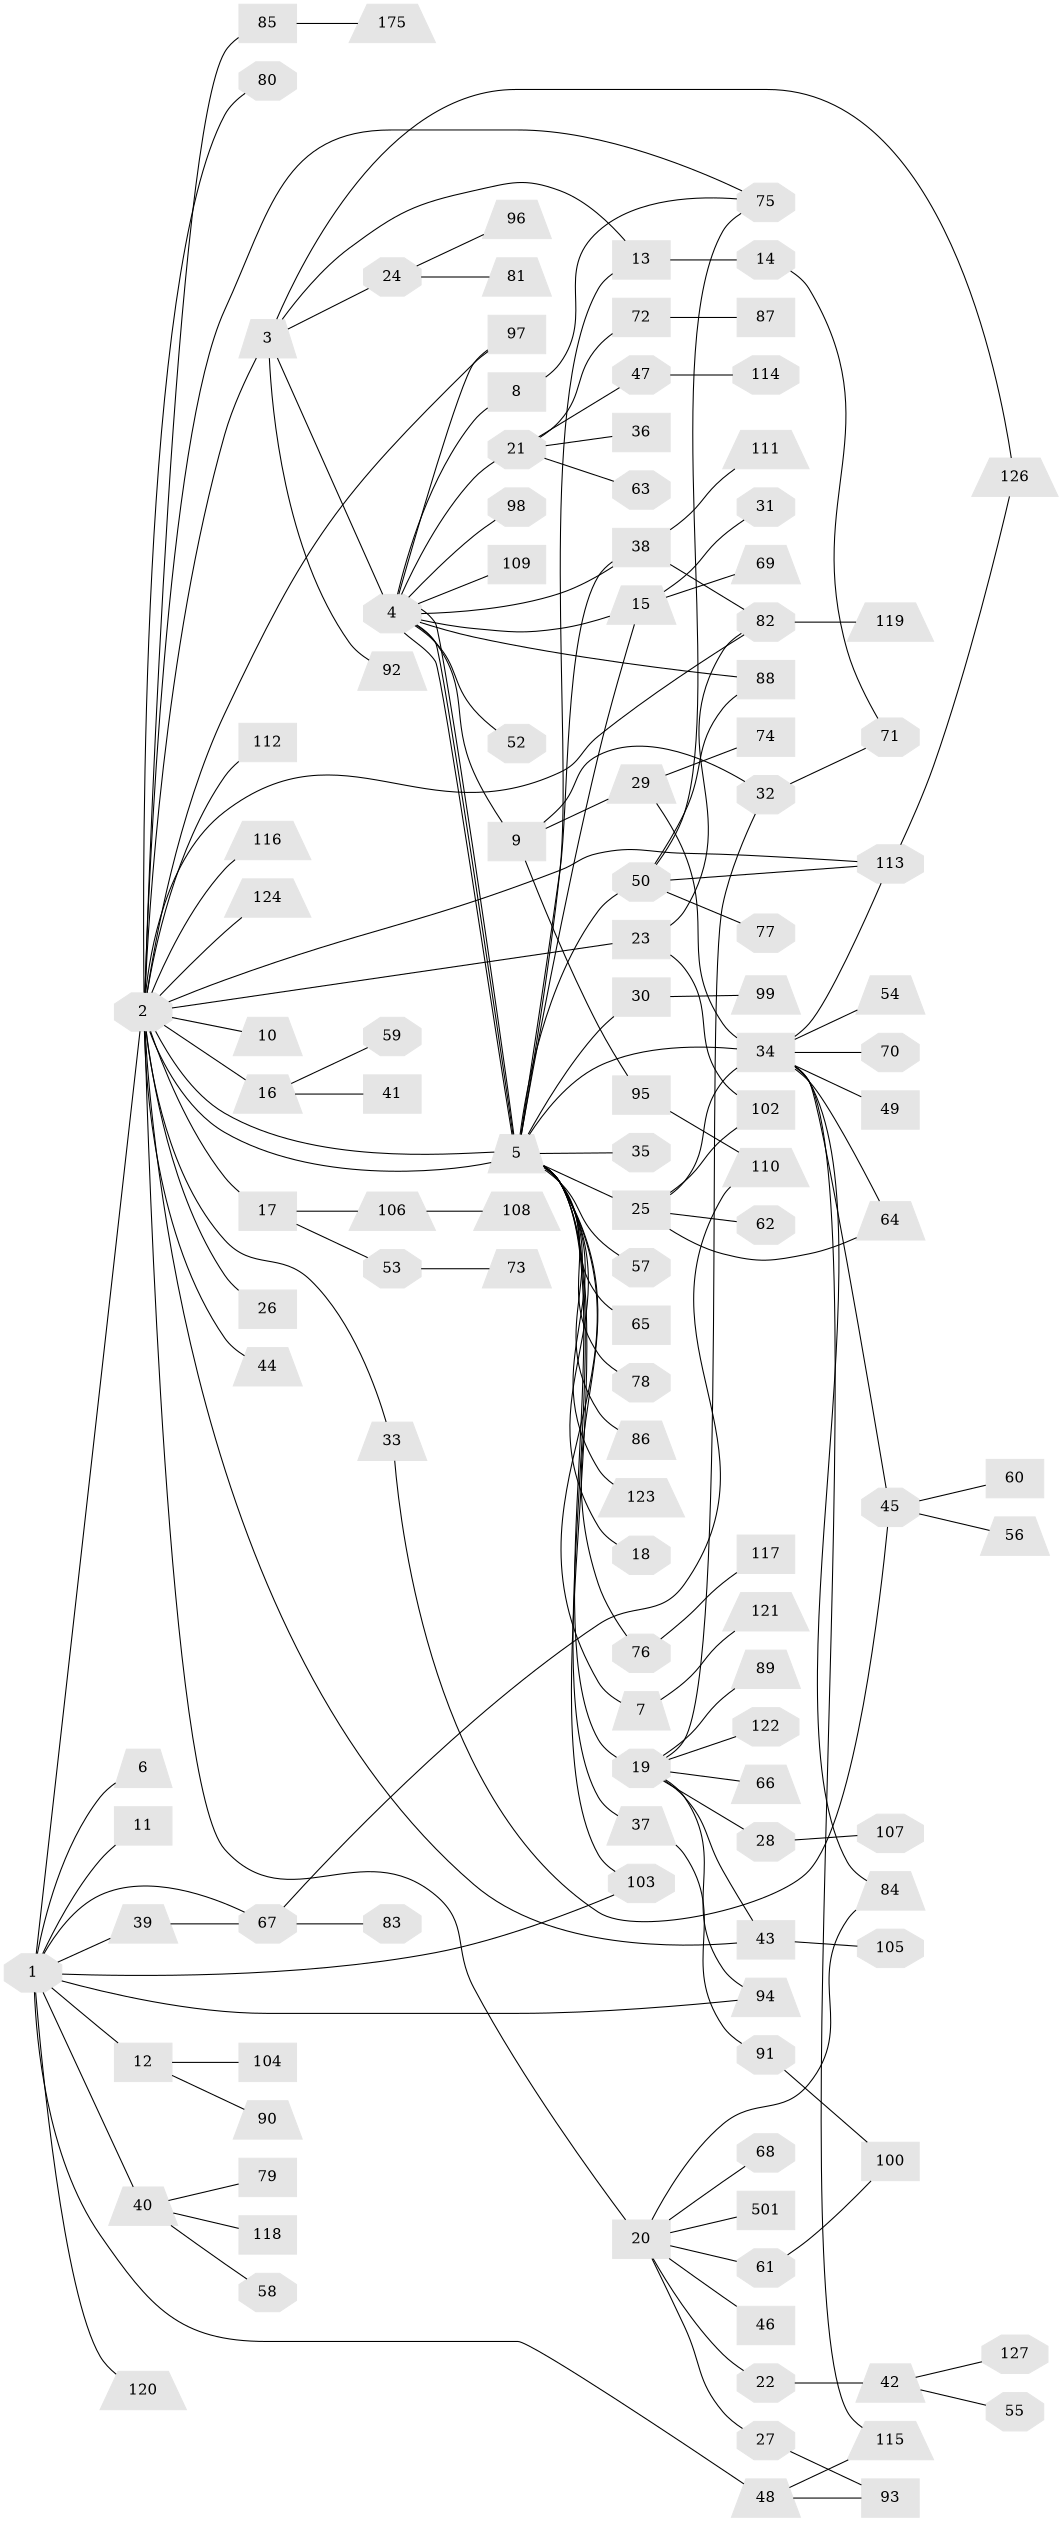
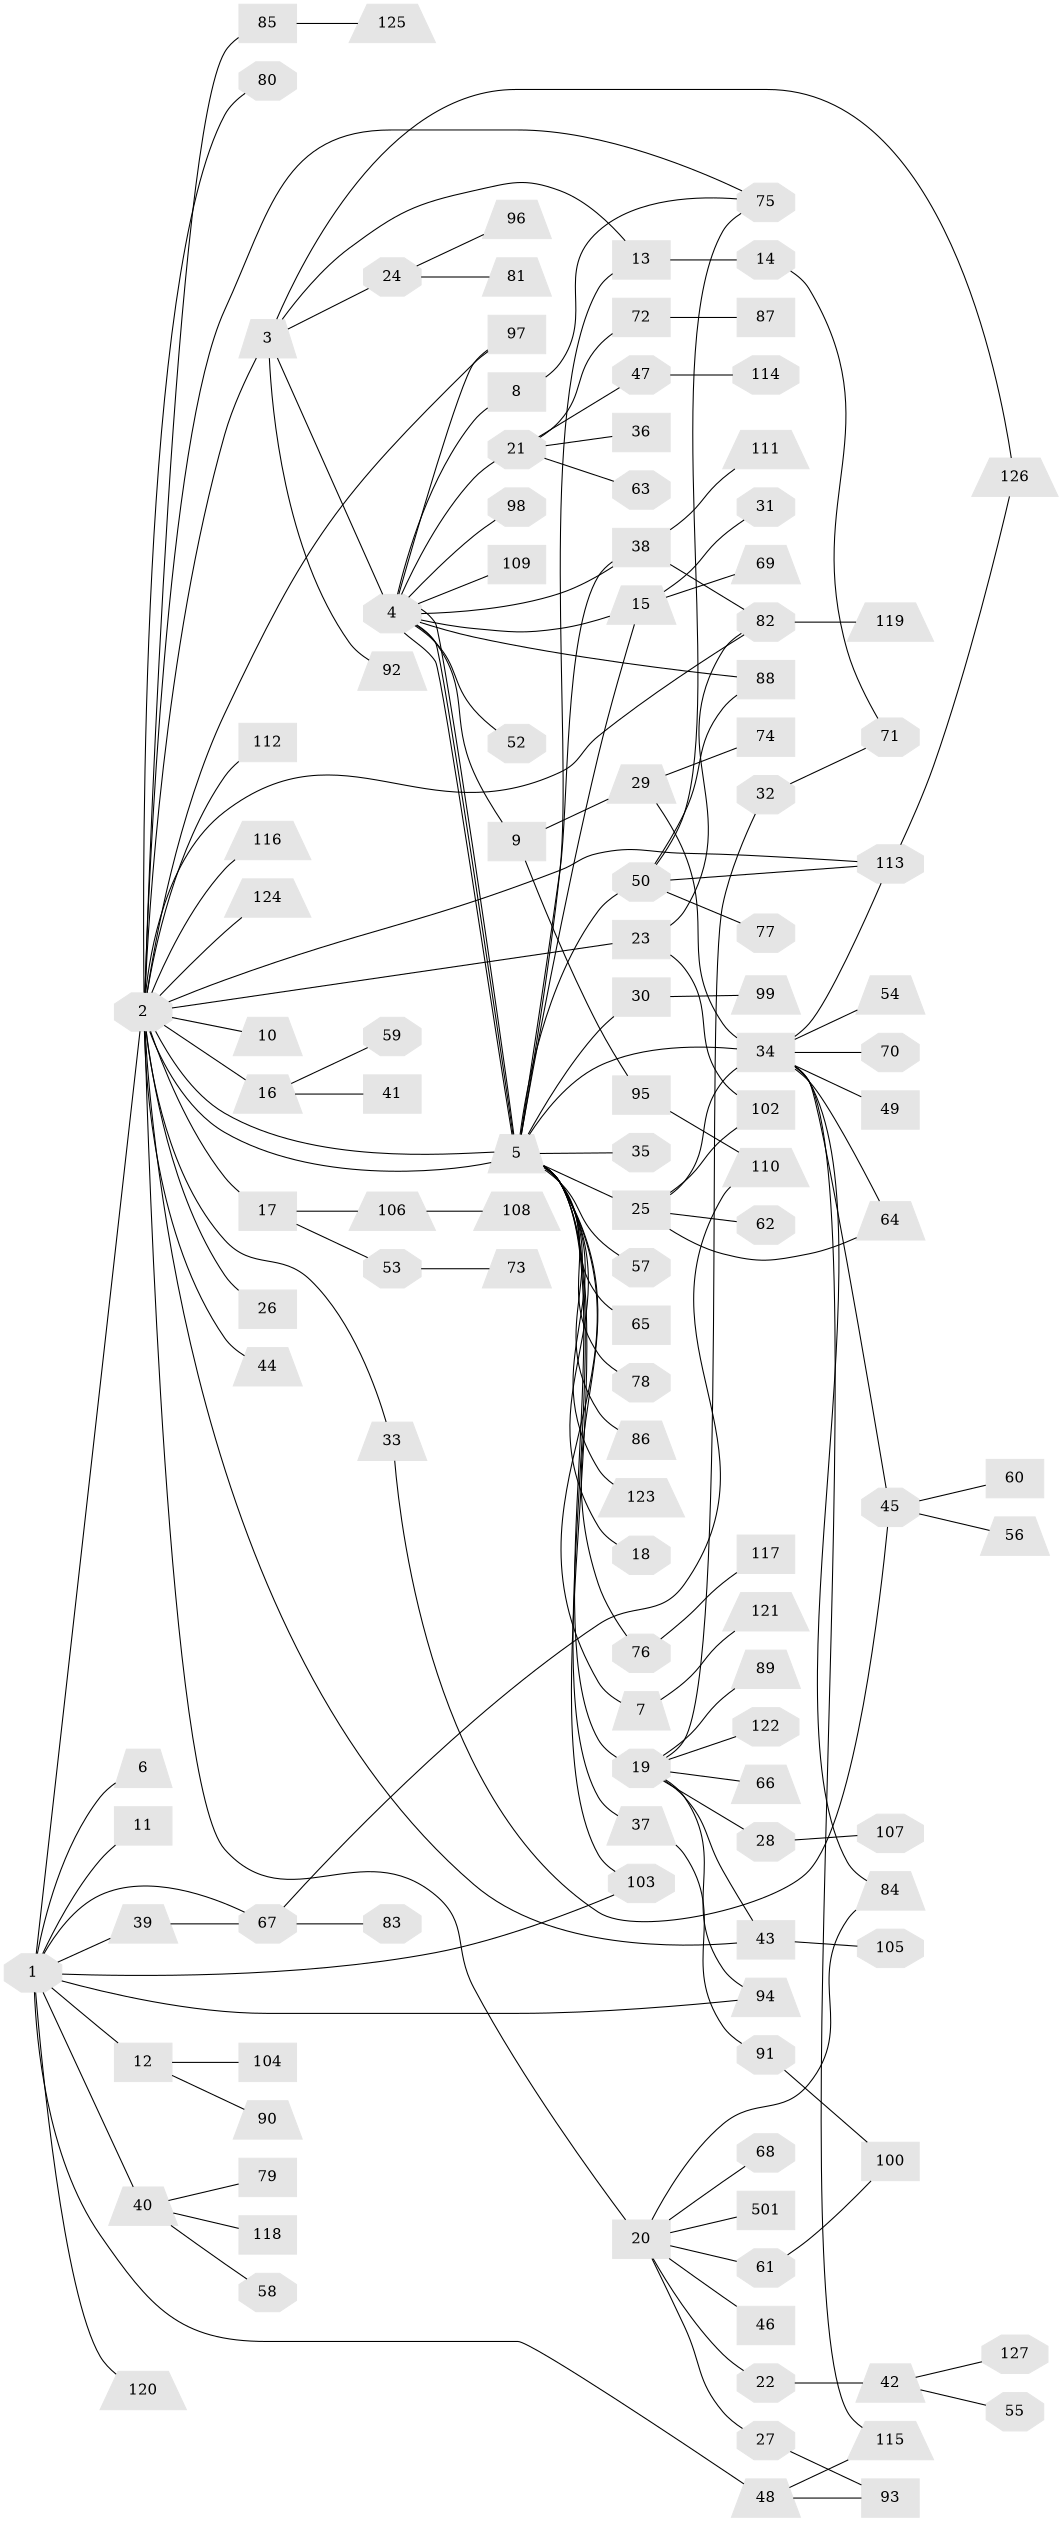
(392, 23) -> (392, 23)
(630, 747) -> none
